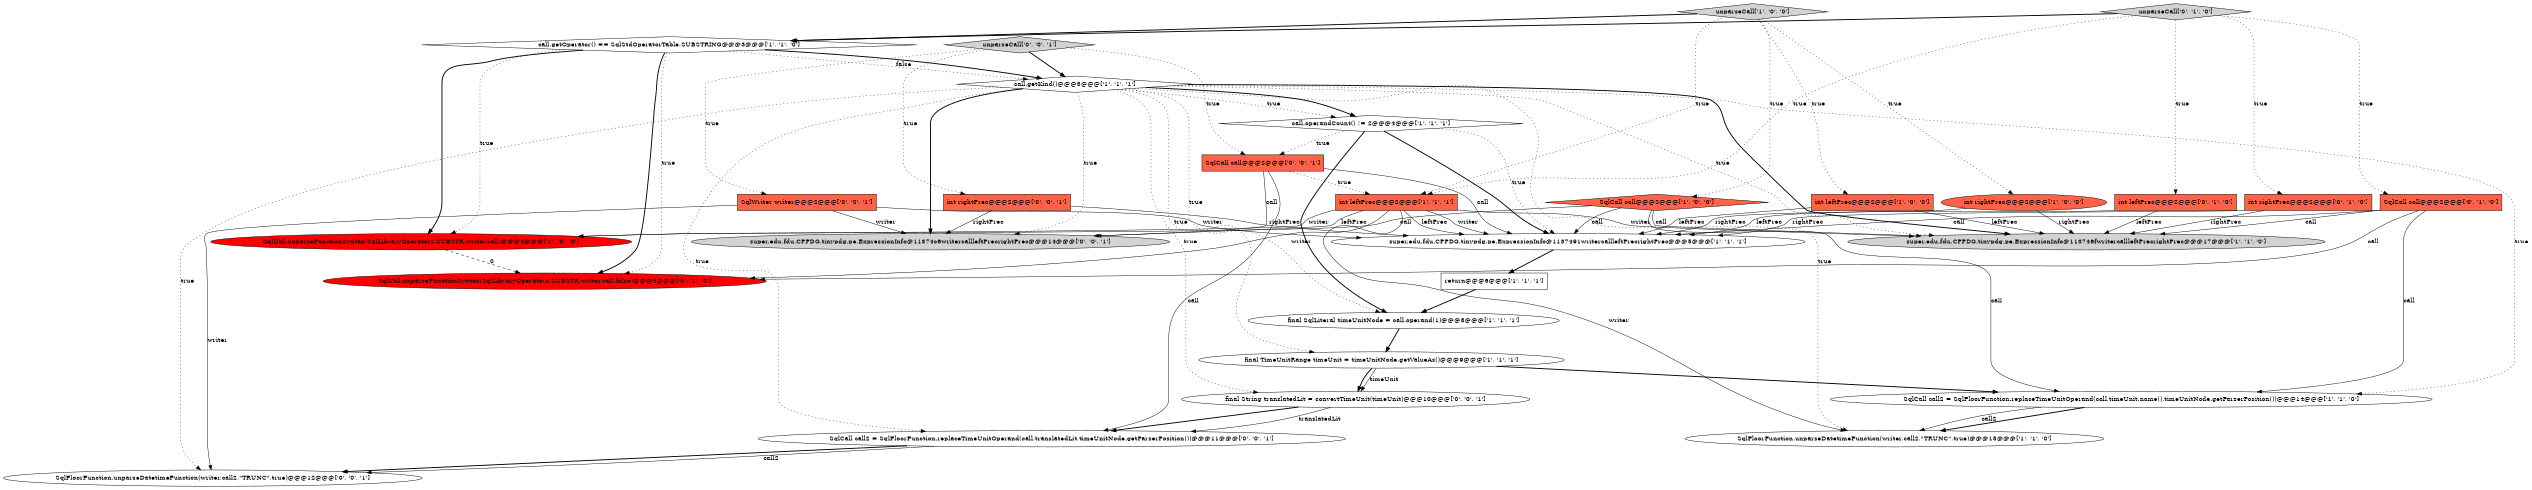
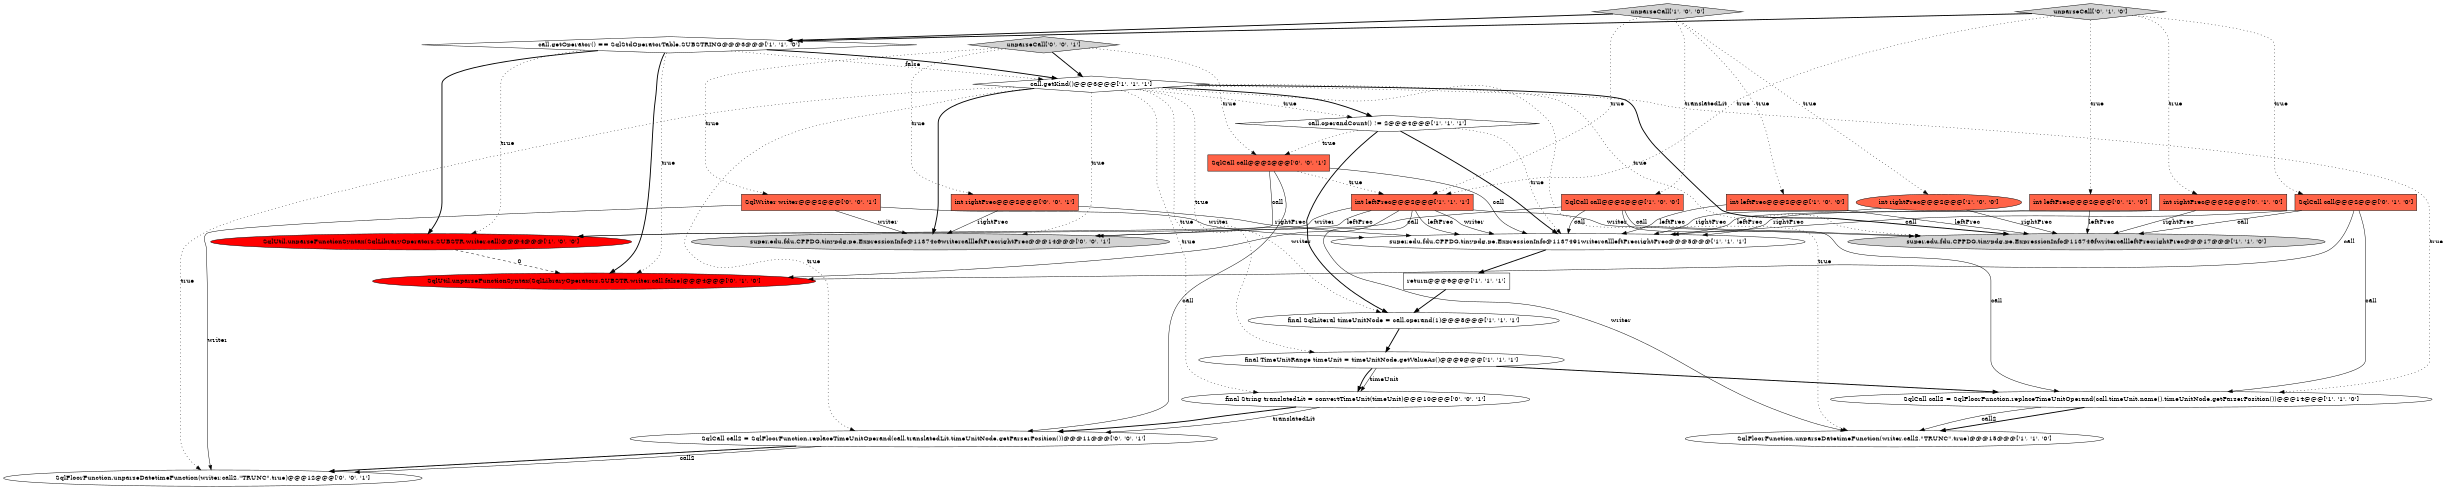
(1777, 104) -> (1706, 104)
(1657, 202) -> (1622, 202)
